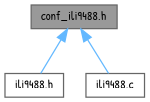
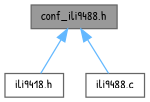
(34, 85) -> (34, 85)
